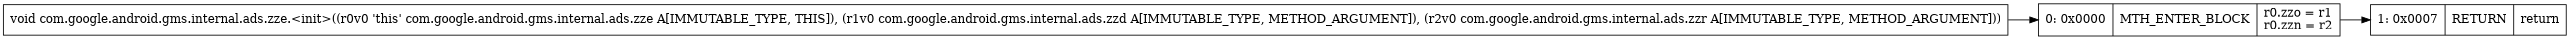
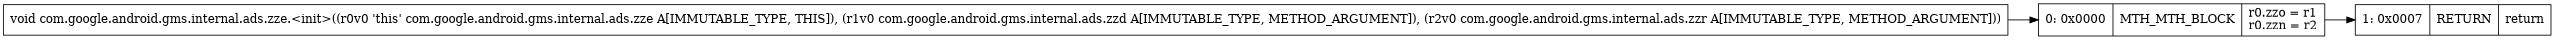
(2185, 19) -> (2177, 19)
